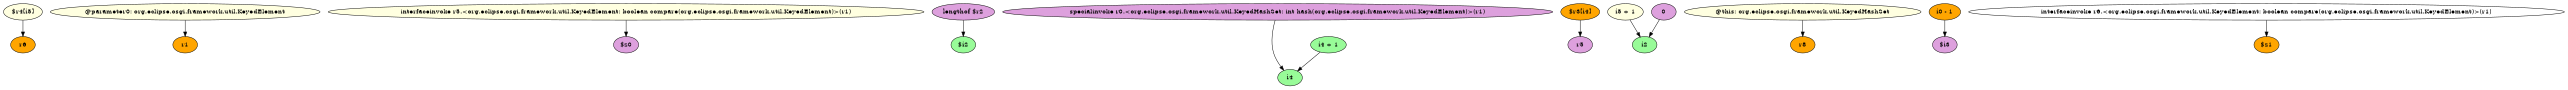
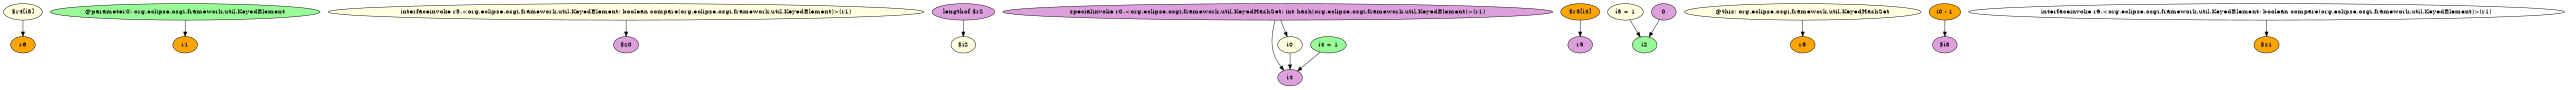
(185, 12) -> (185, 12)
(963, 45) -> (963, 45)
none -> (1290, 45)
(1290, 78) -> (1290, 78)
